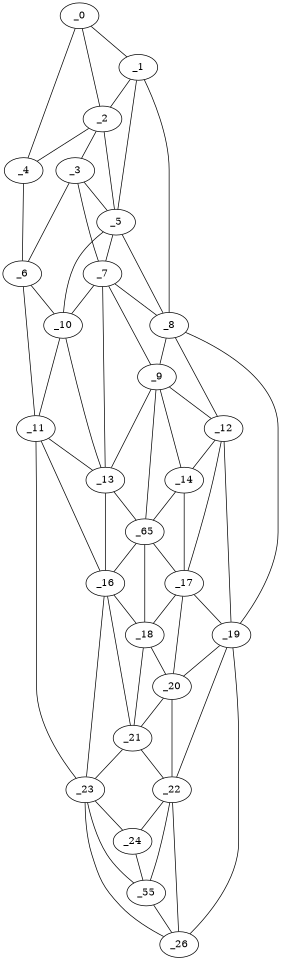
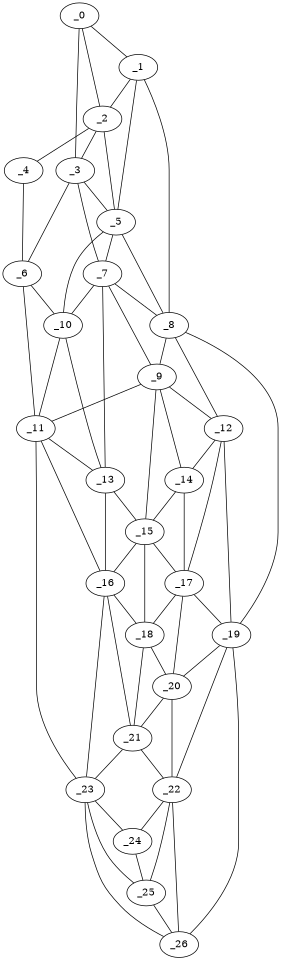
(52, 93) -> (77, 93)
(131, 428) -> (96, 403)
(145, 532) -> (145, 532)
(146, 893) -> (146, 893)
